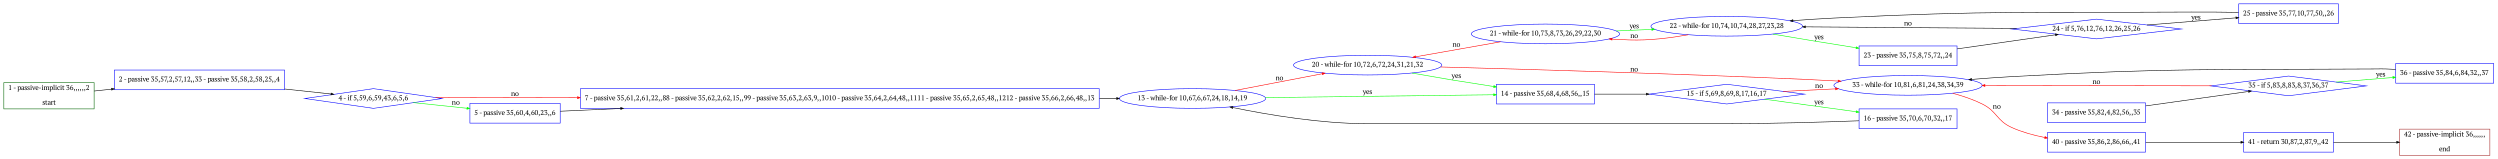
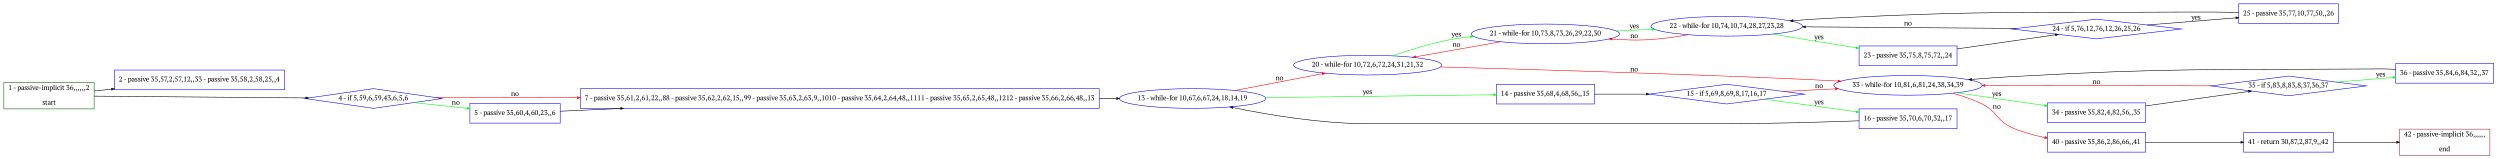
(1453, 80) -> (1431, 44)
(308, 92) -> (200, 97)
none -> (2001, 99)
